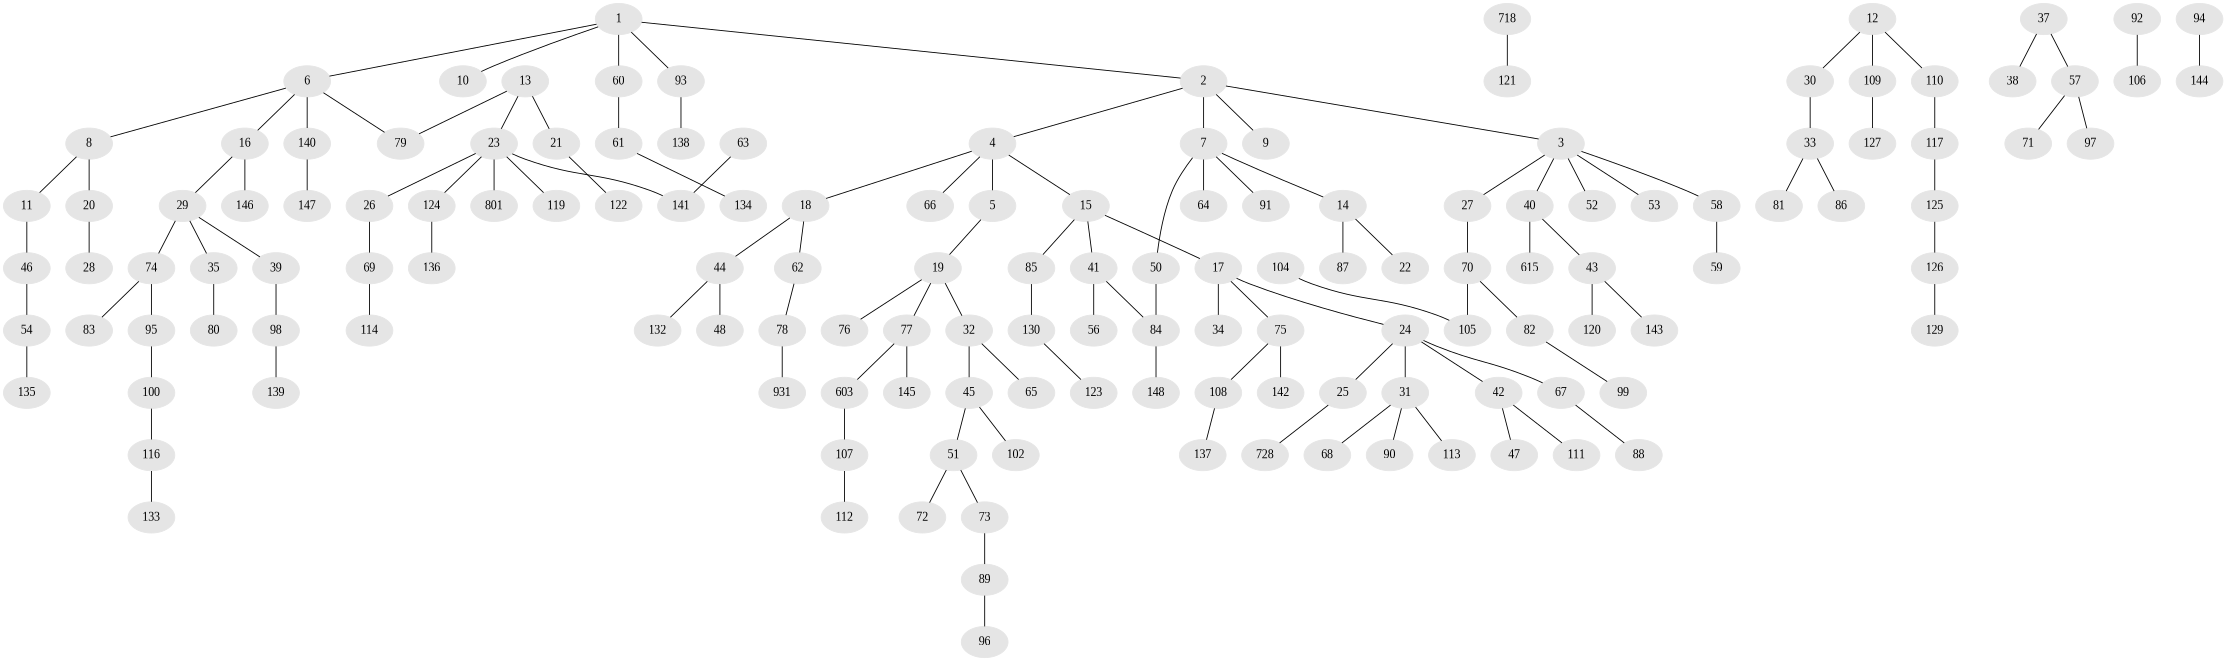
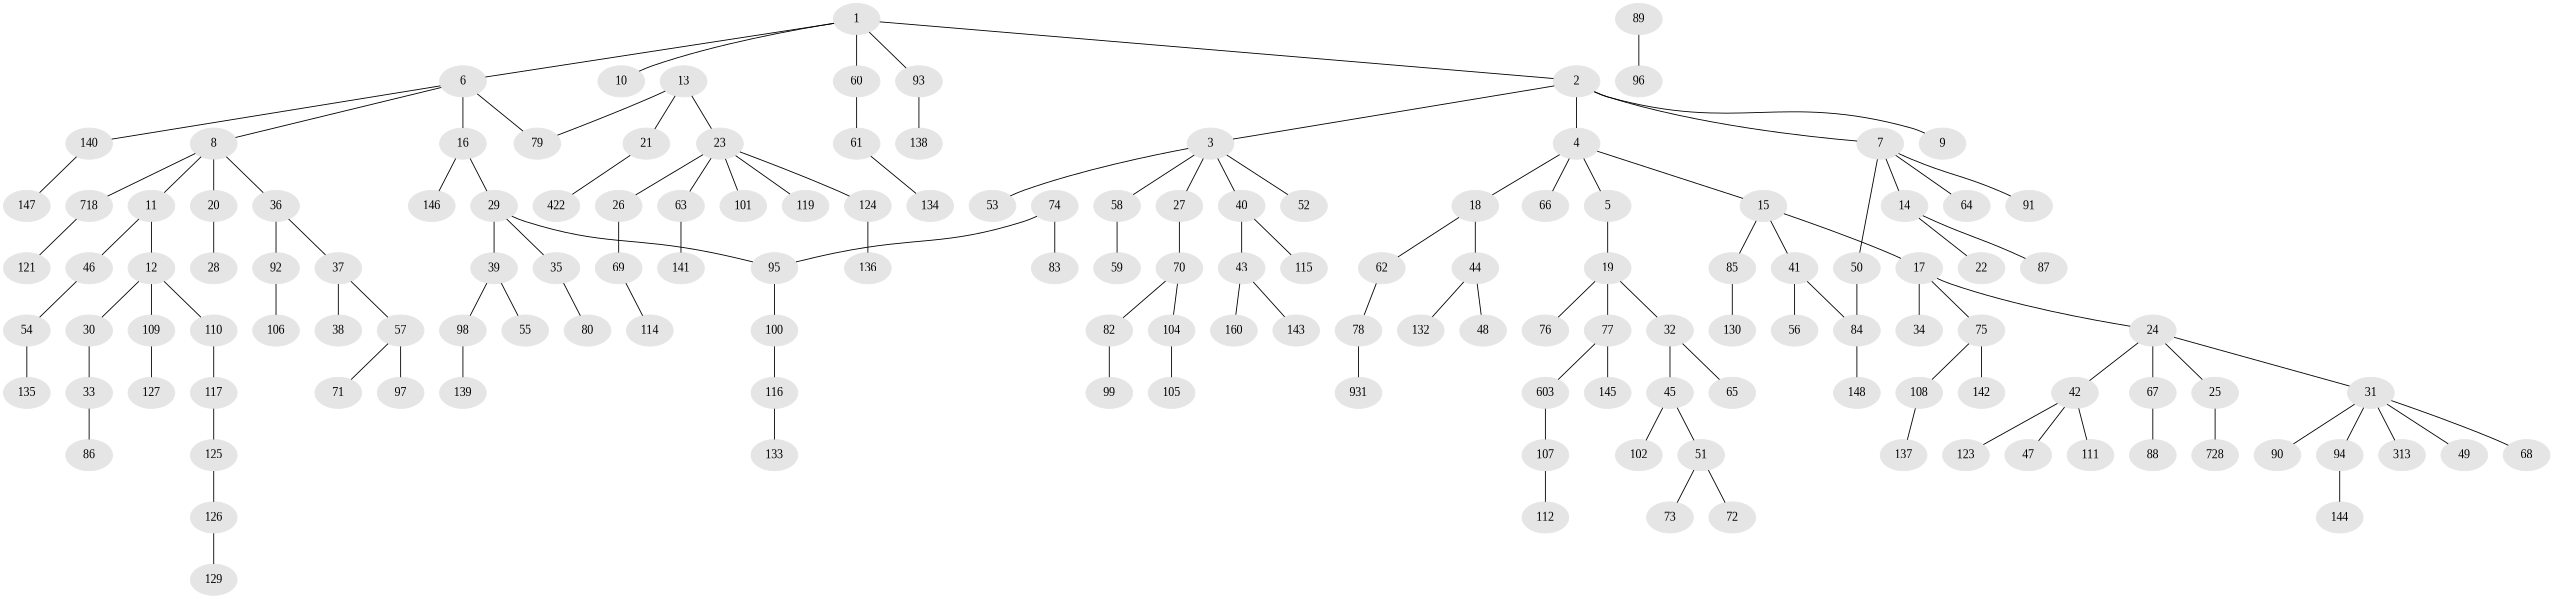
(576, 173) -> (700, 175)
none -> (151, 175)
none -> (276, 206)
(494, 206) -> (743, 206)
(619, 206) -> (556, 206)
(1779, 206) -> none
none -> (151, 237)
(167, 237) -> (632, 242)
(1530, 268) -> (1304, 268)
(1468, 299) -> (1175, 299)
none -> (525, 331)
(1592, 331) -> (1234, 331)
(1062, 362) -> (2020, 424)
none -> (2355, 424)
(1452, 455) -> (2402, 455)
none -> (2464, 455)
(985, 549) -> none
